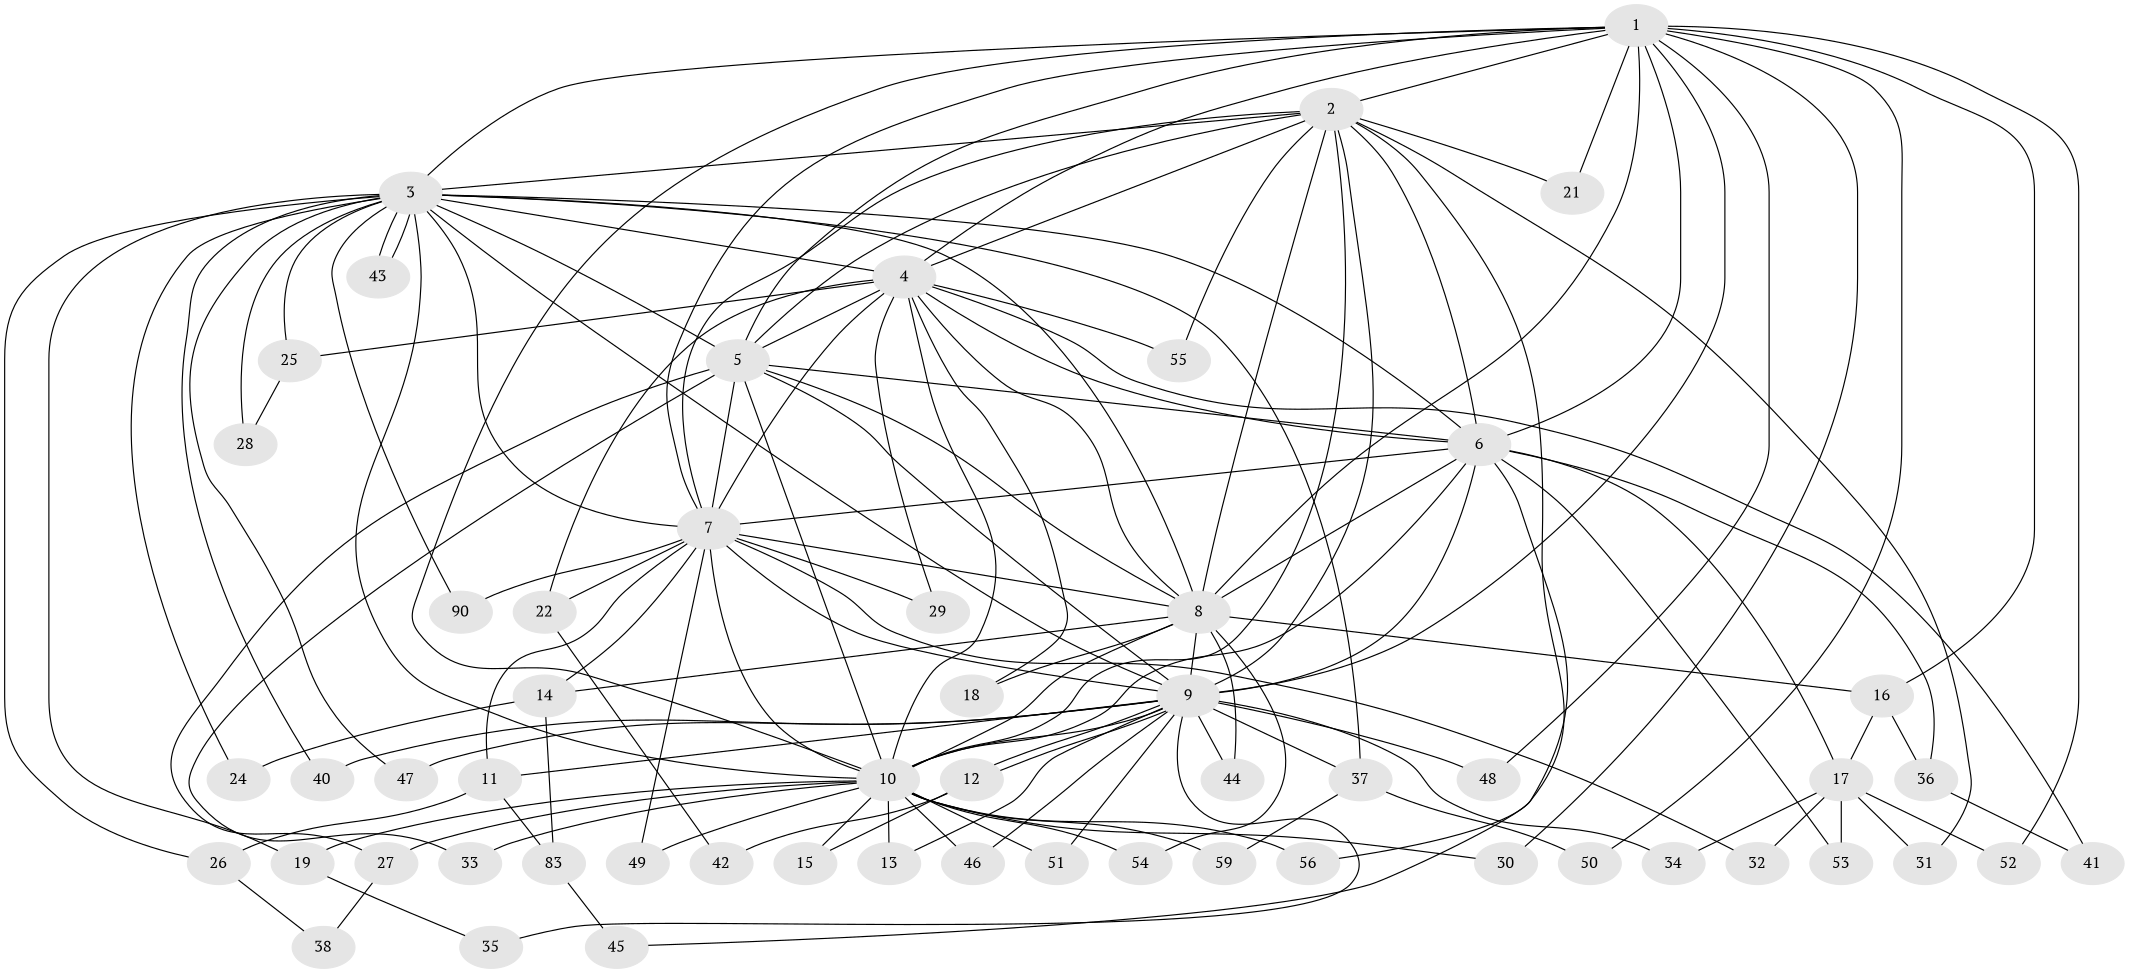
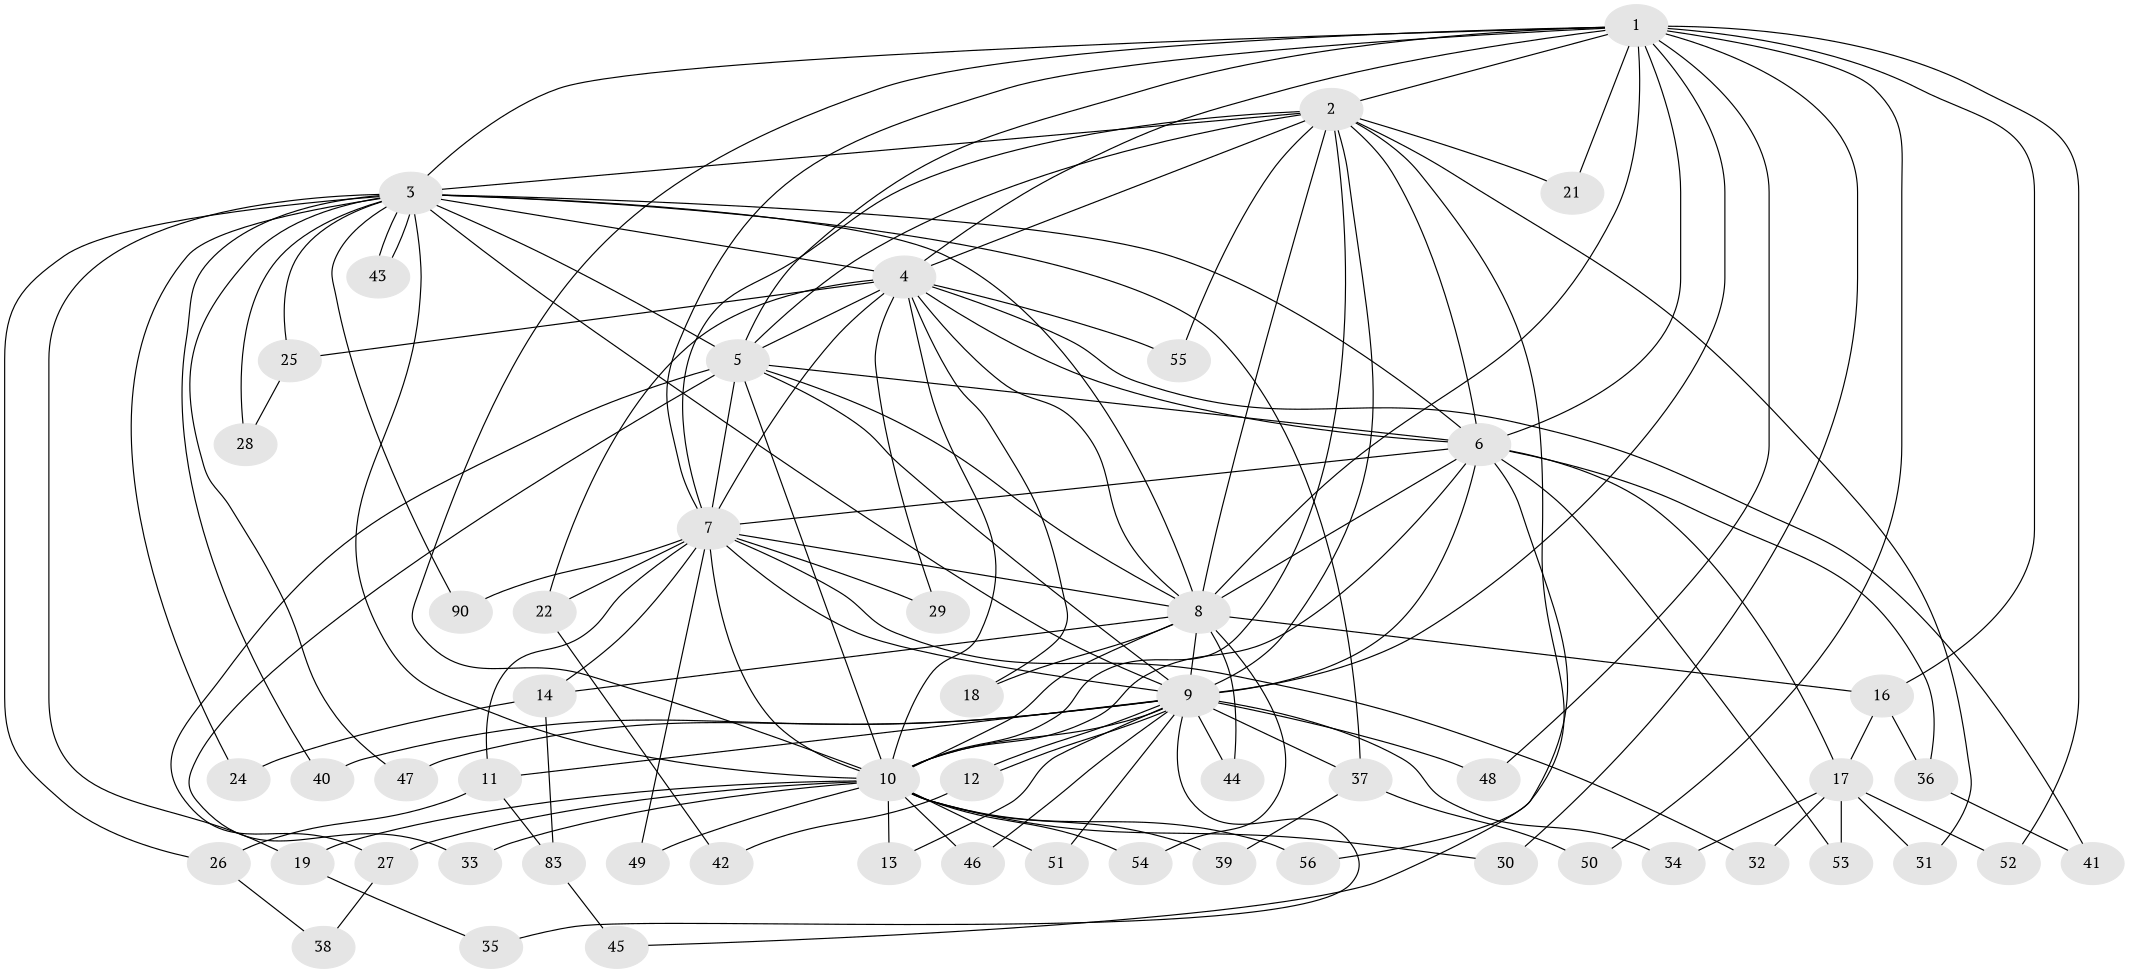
(492, 435) -> none
(805, 864) -> none
(1224, 864) -> (1224, 864)
